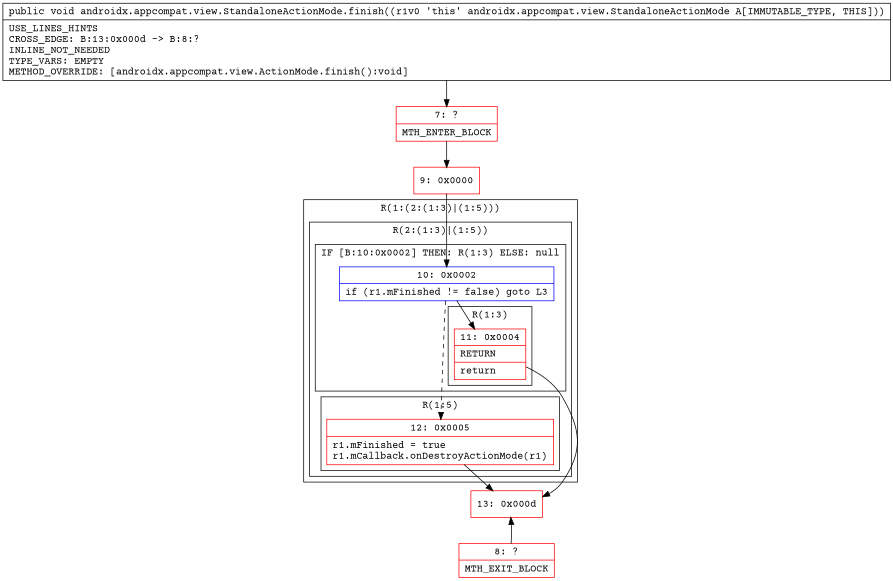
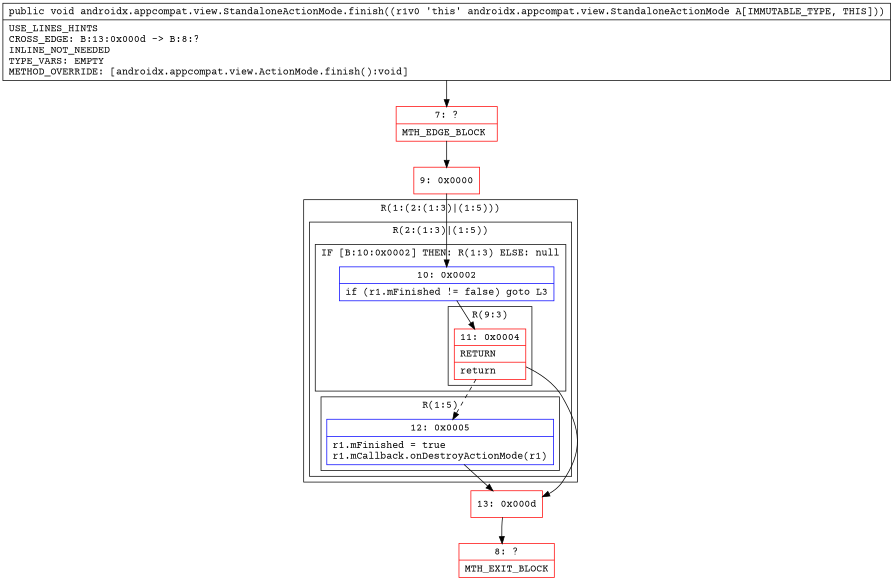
(447, 132) -> (444, 132)
(490, 315) -> (490, 315)
(443, 356) -> (463, 401)
(440, 442) -> (440, 442)
(512, 534) -> (502, 527)
